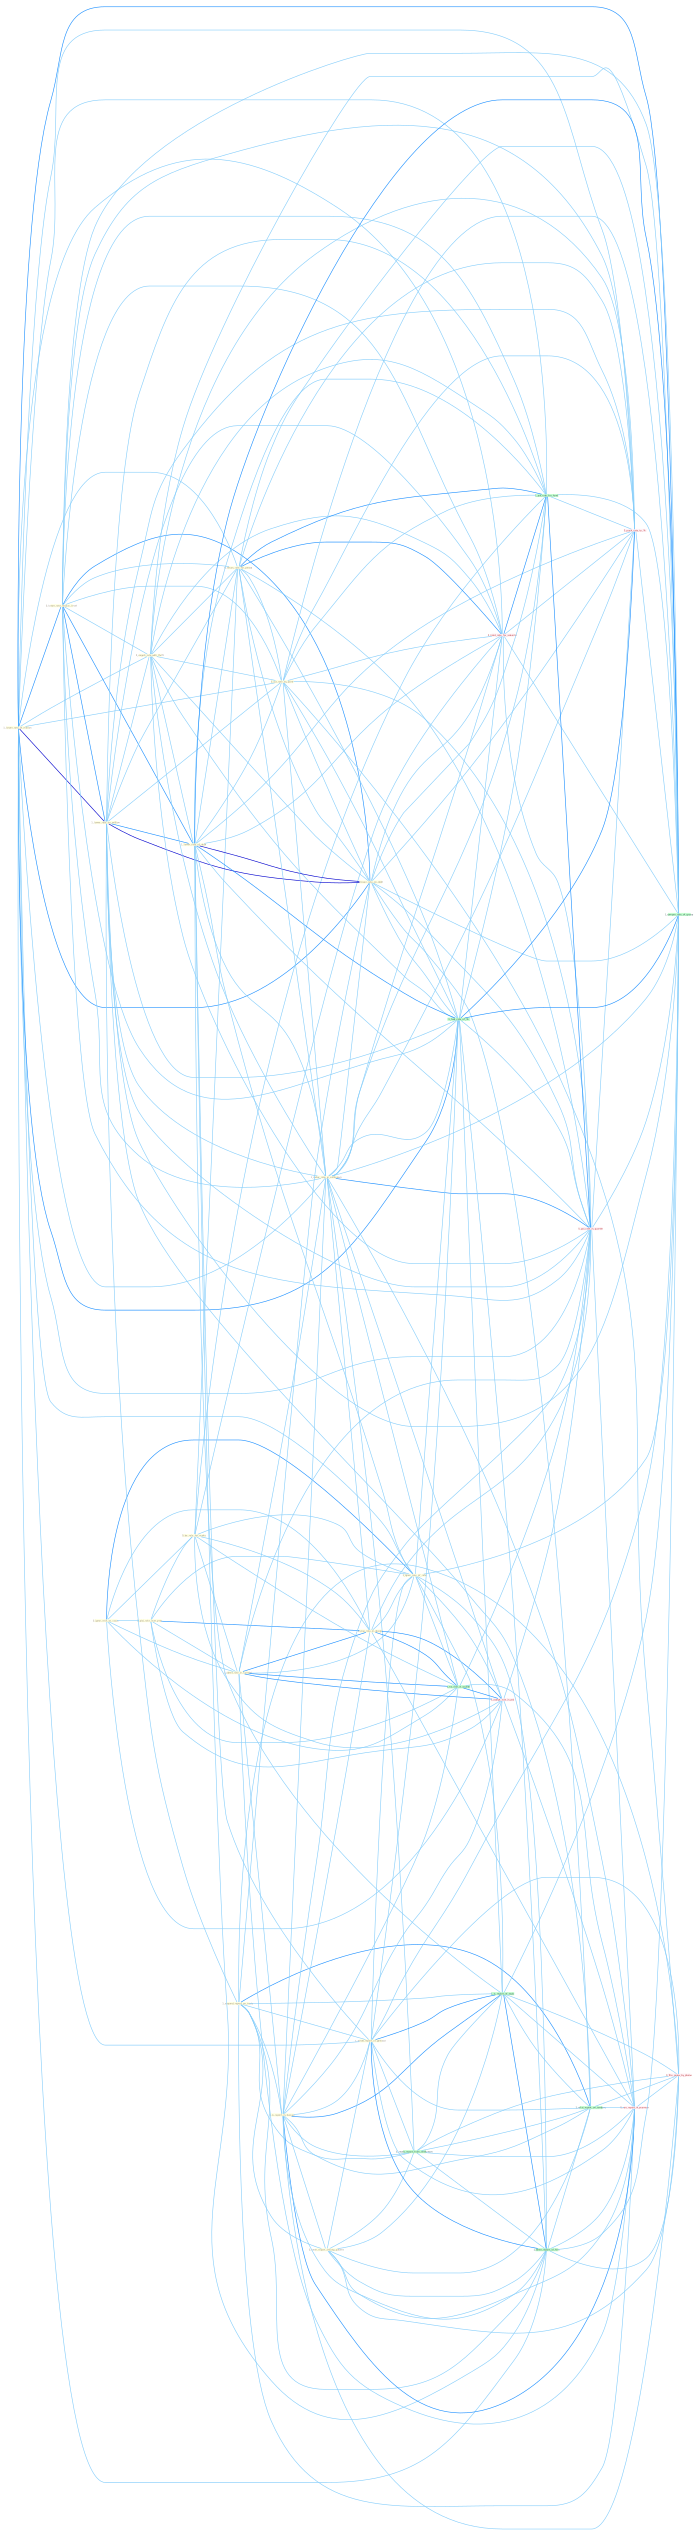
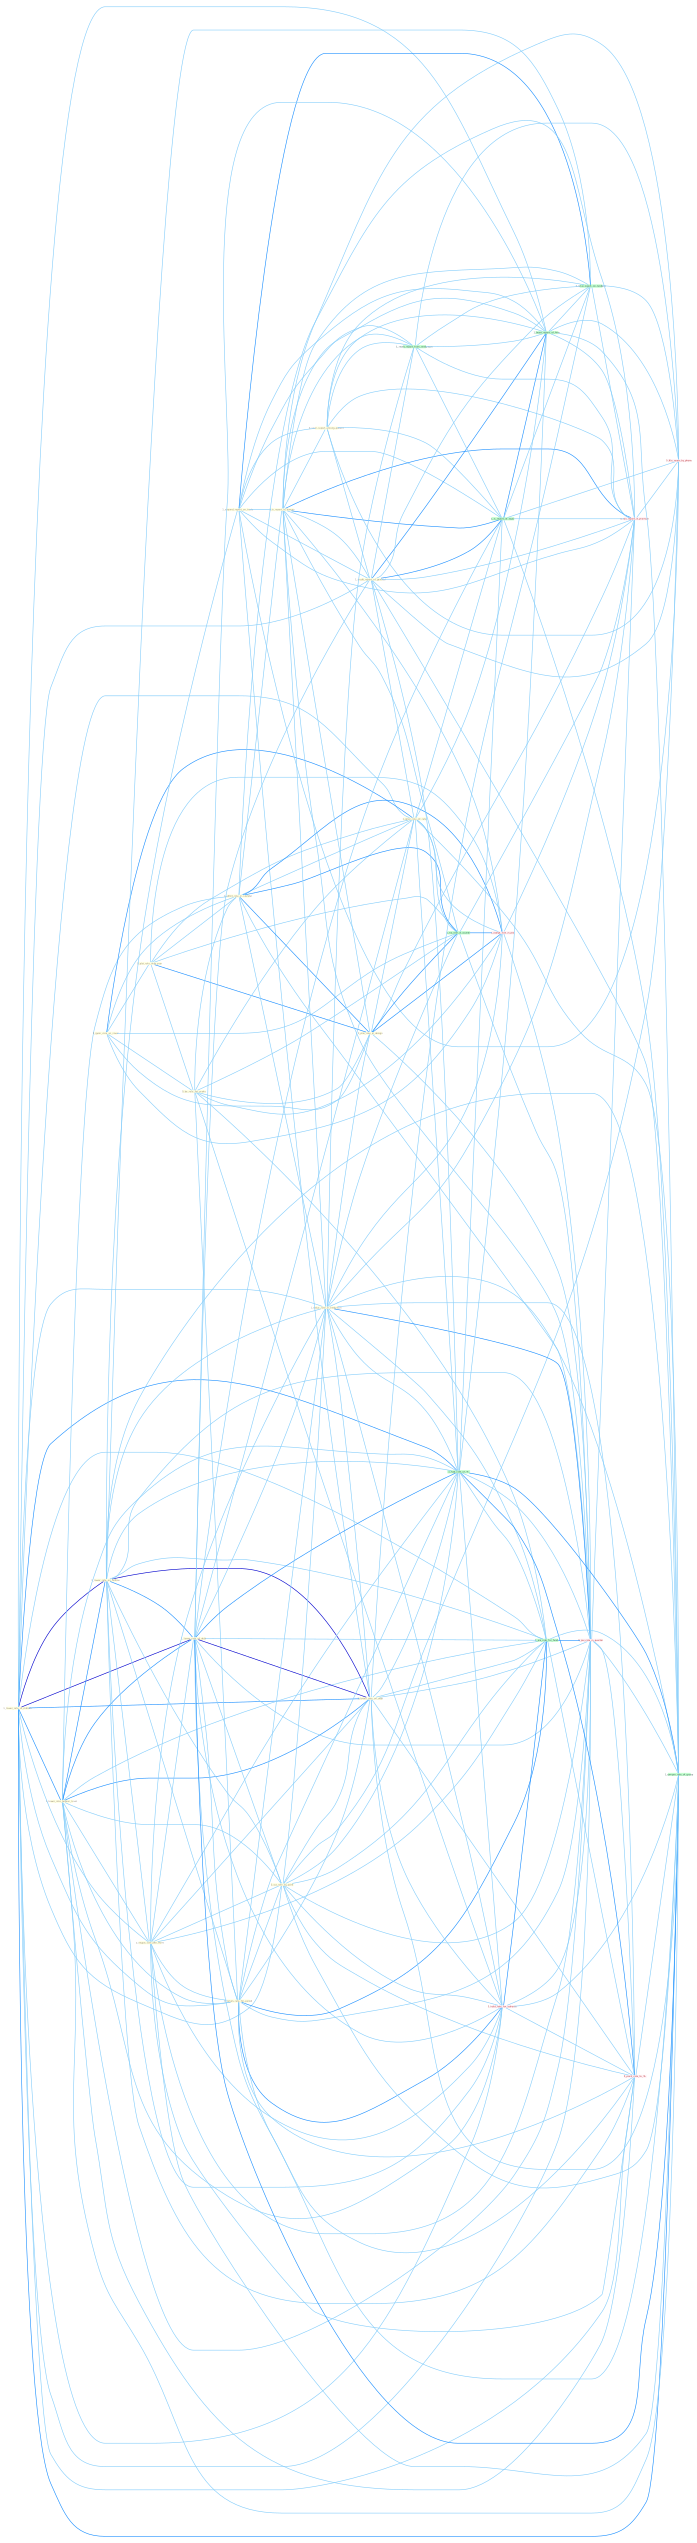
(93, 981) -> (75, 1312)
none -> (102, 1675)
